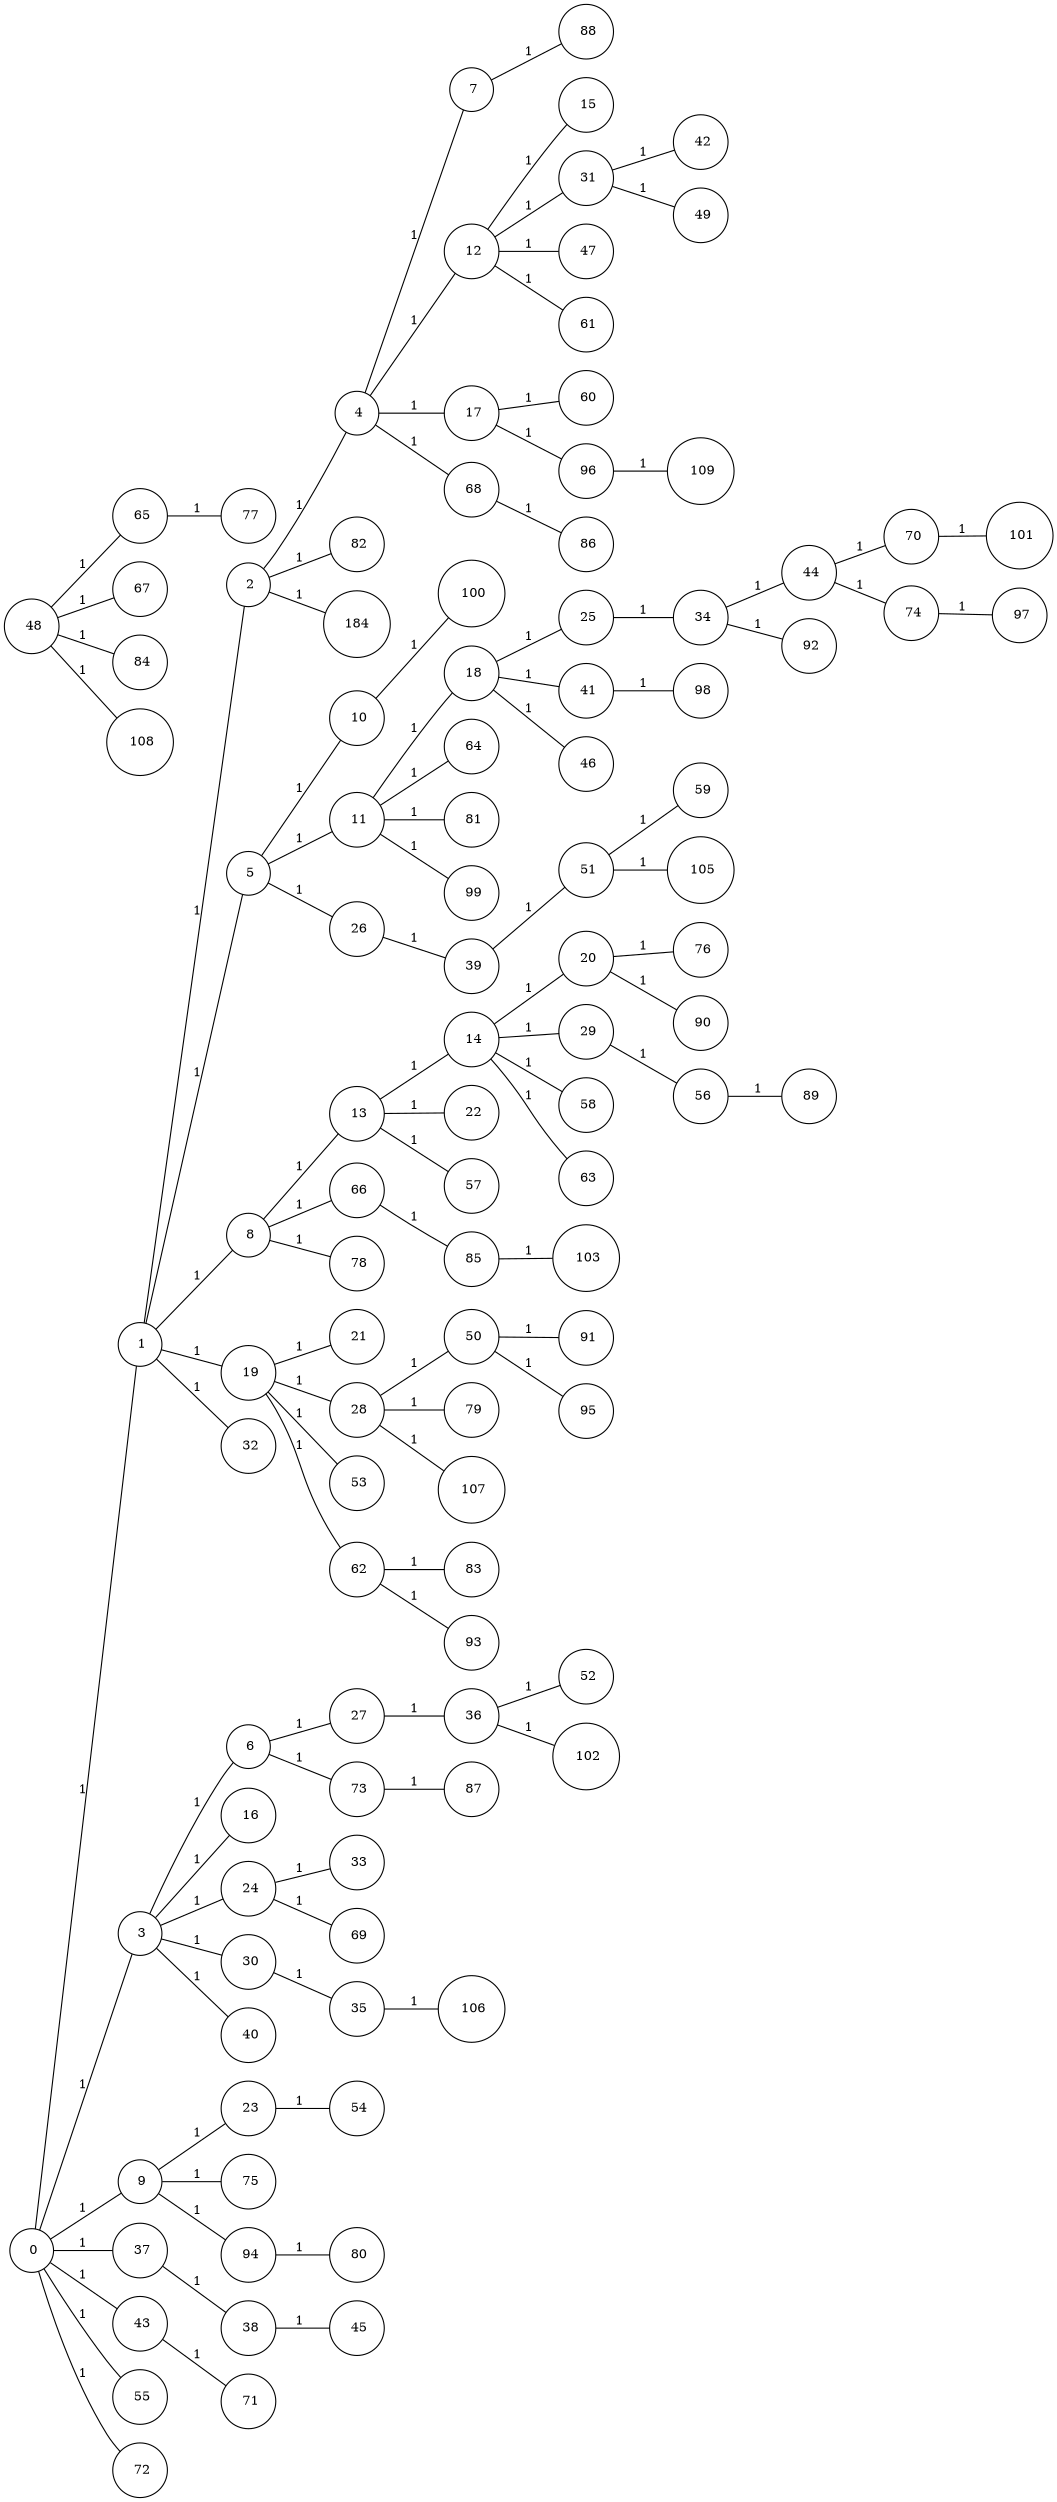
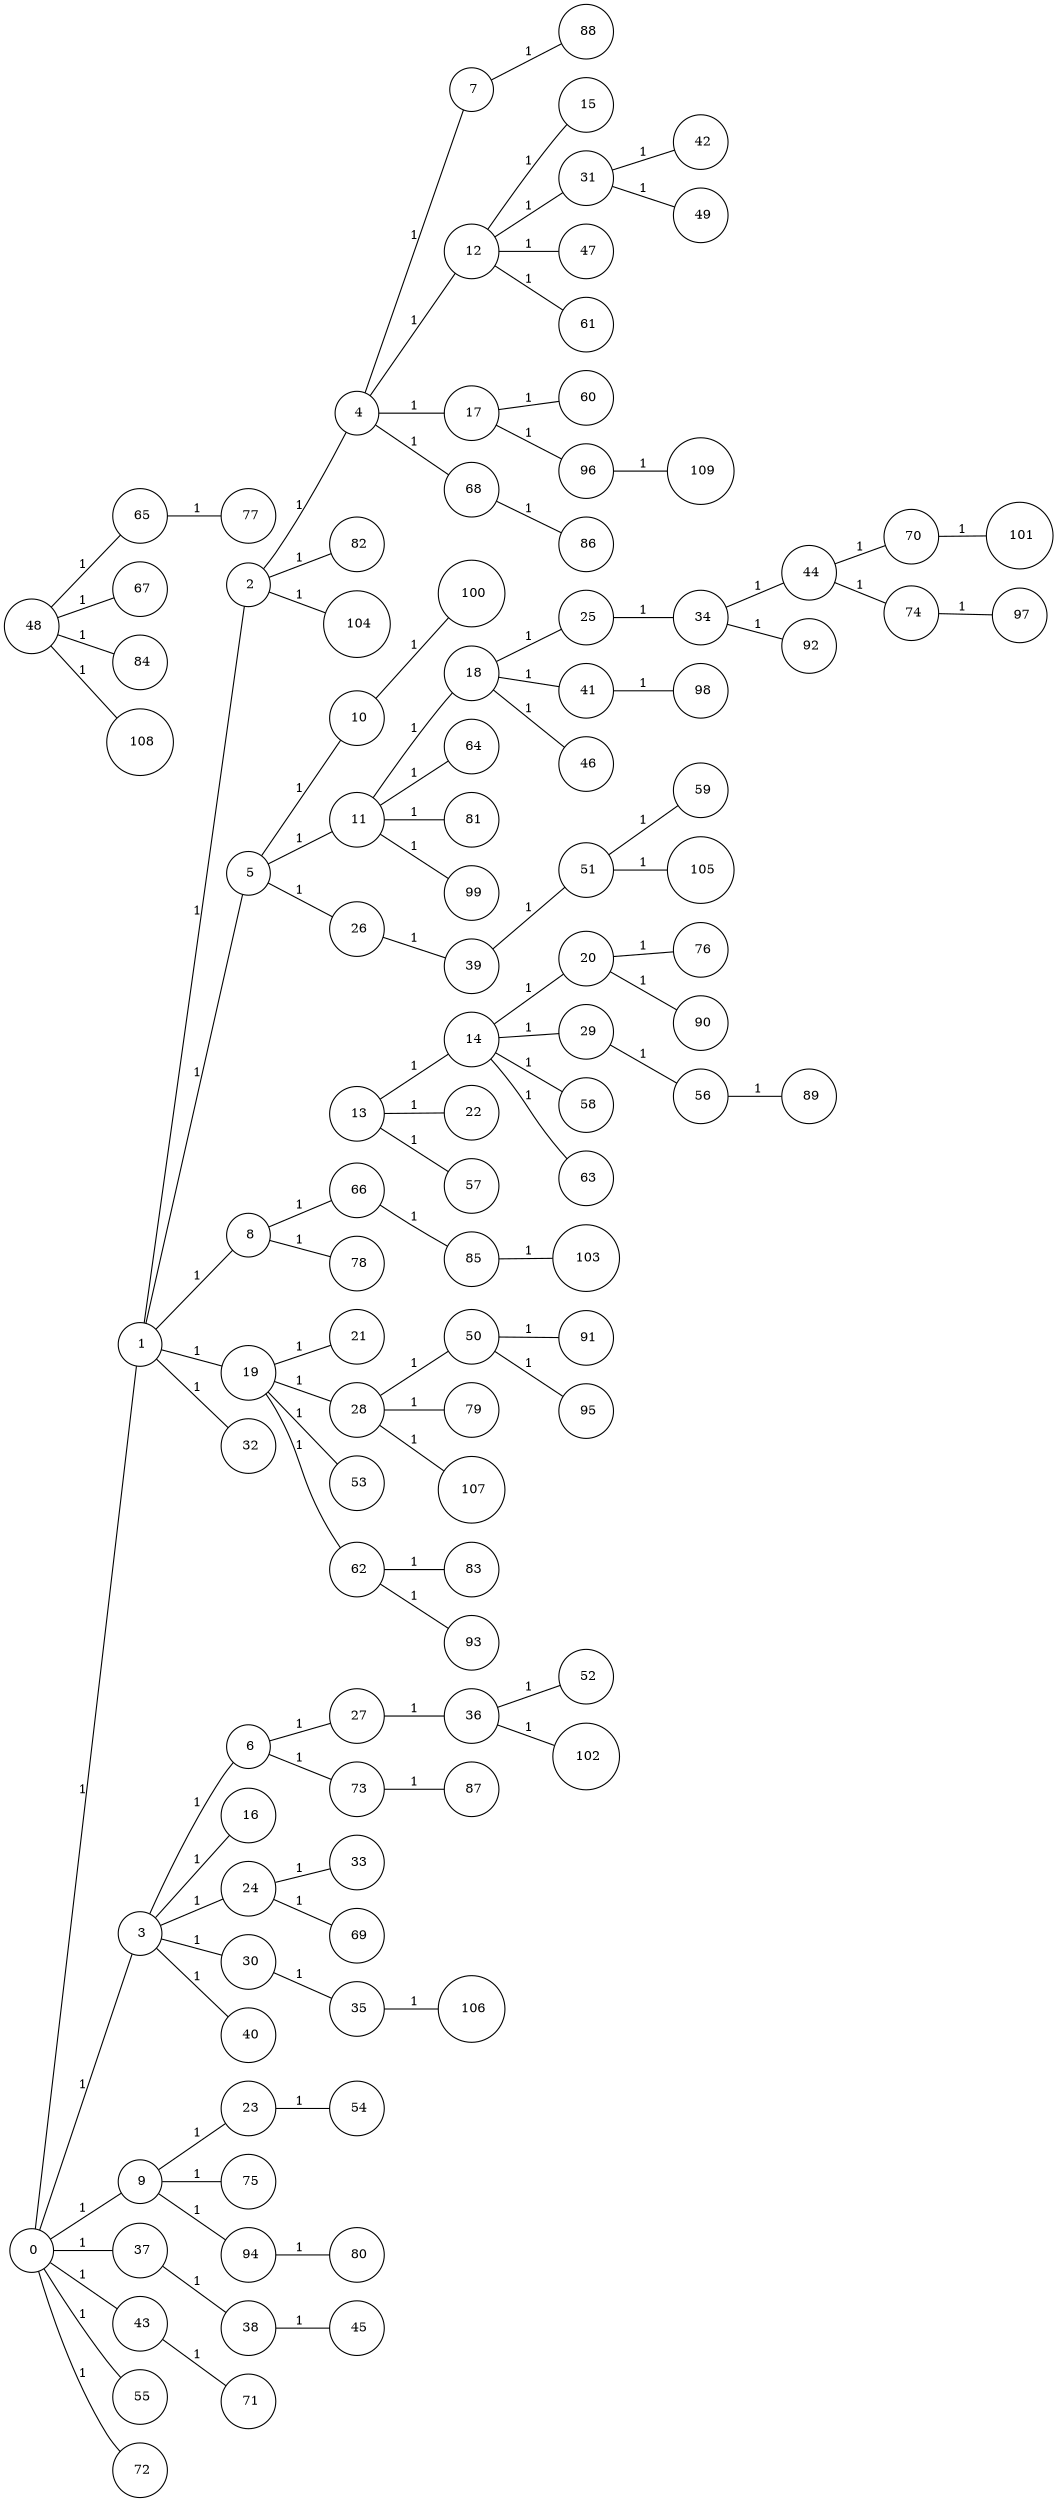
(357, 624) -> (357, 624)
(301, 1176) -> none
